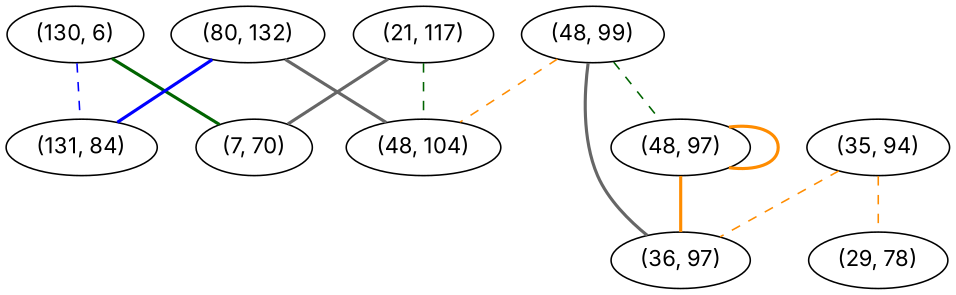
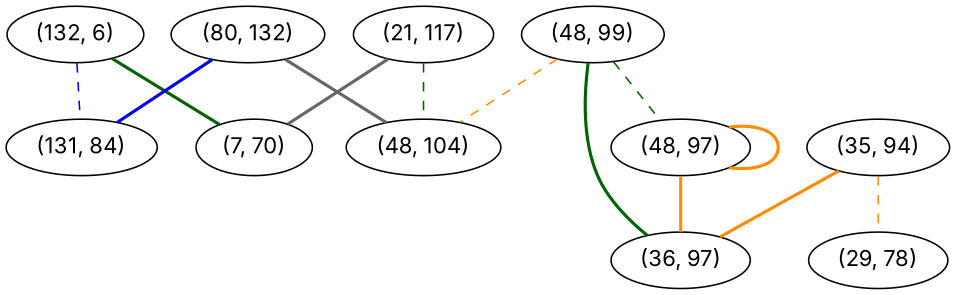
(75, 34) -> (75, 34)
(592, 159) -> (592, 159)
(779, 204) -> (779, 204)
